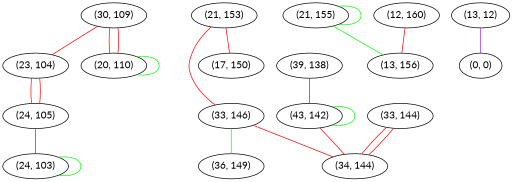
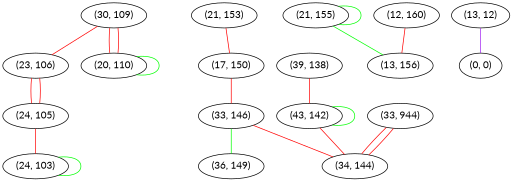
(36, 66) -> (36, 66)
(189, 67) -> (231, 91)
(400, 116) -> (400, 116)
